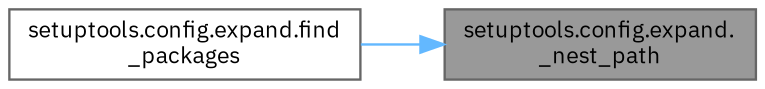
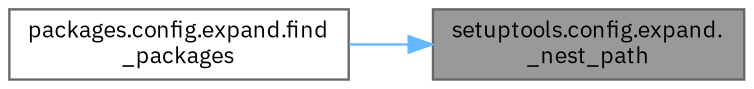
(185, 44) -> (179, 44)
